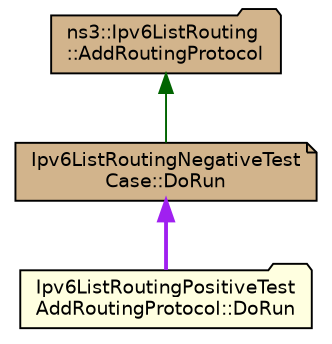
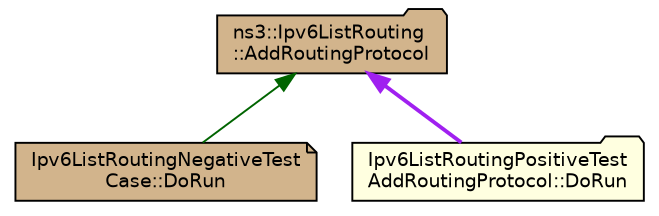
(166, 245) -> (423, 114)
